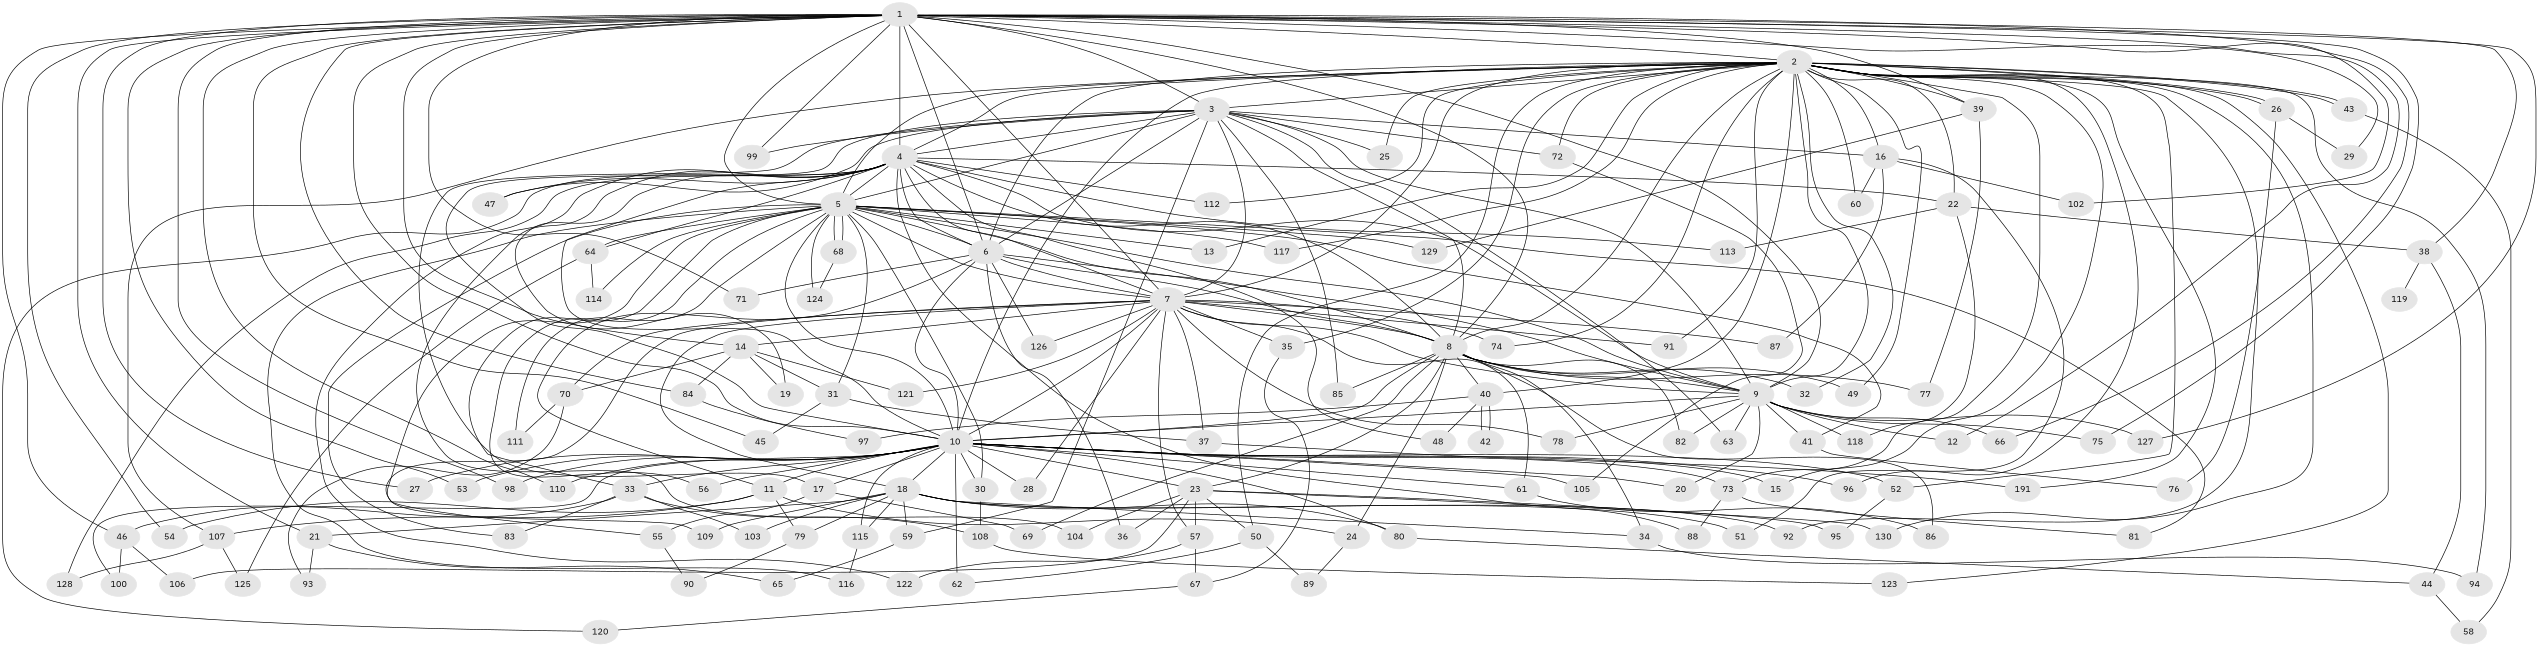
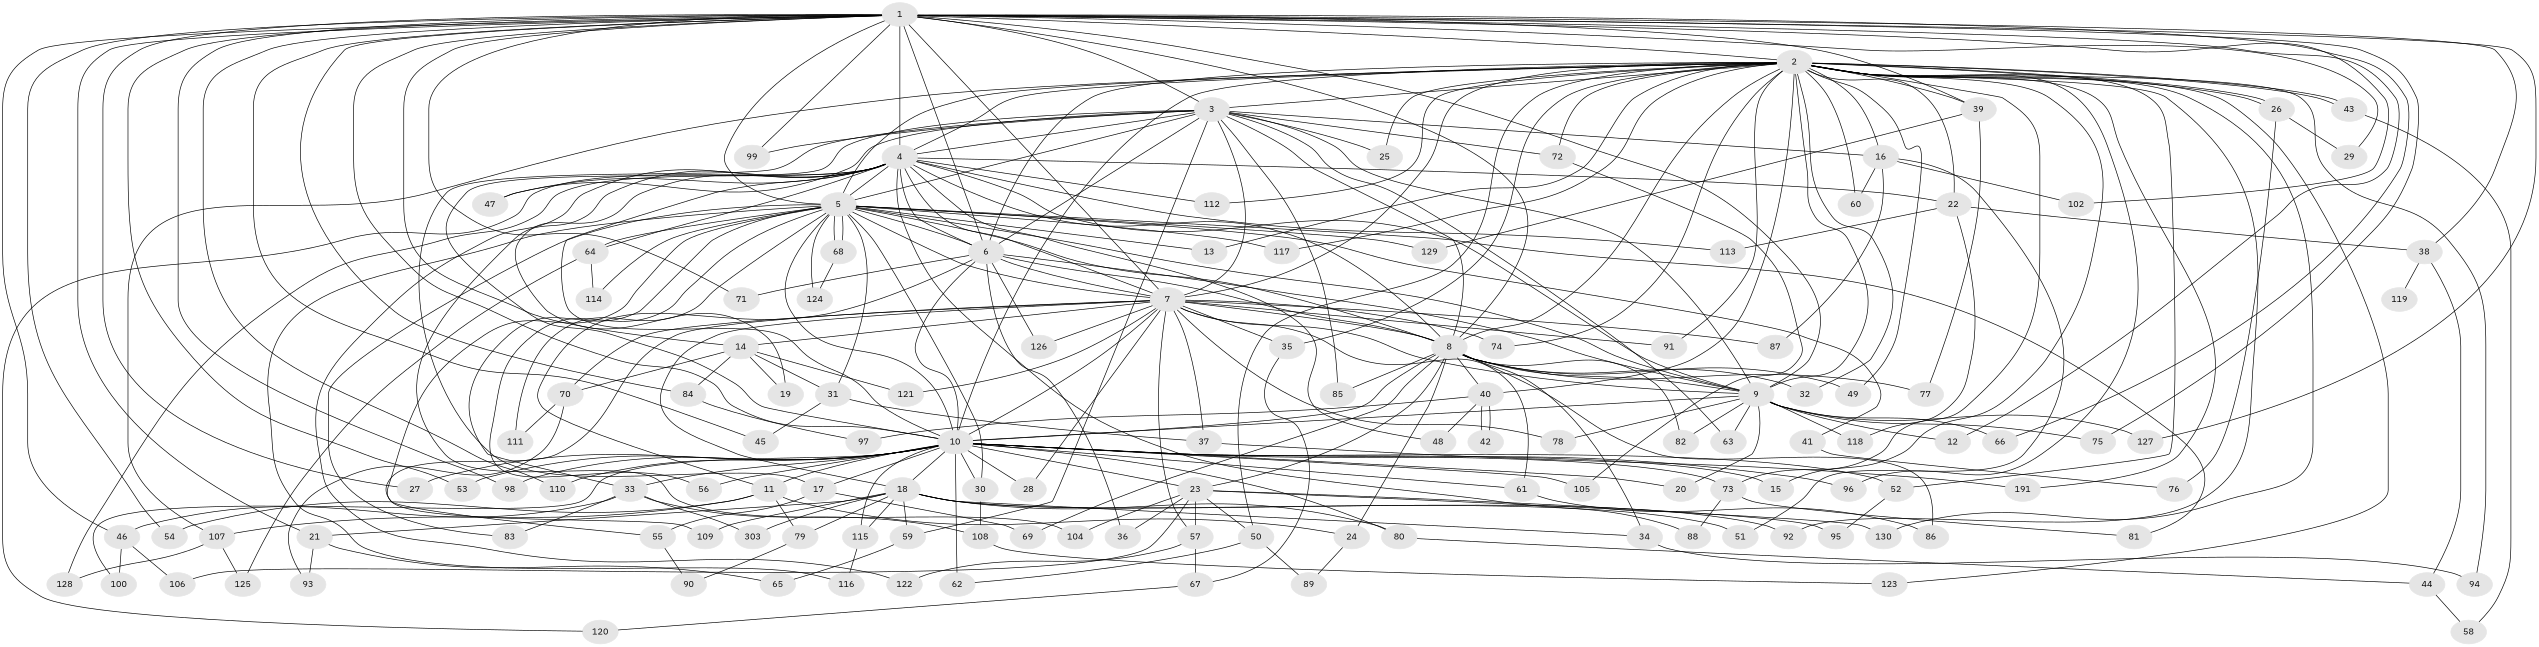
(1782, 418) -> none
(753, 537) -> (753, 537)
